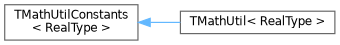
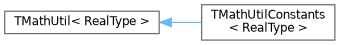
(165, 22) -> (186, 22)
